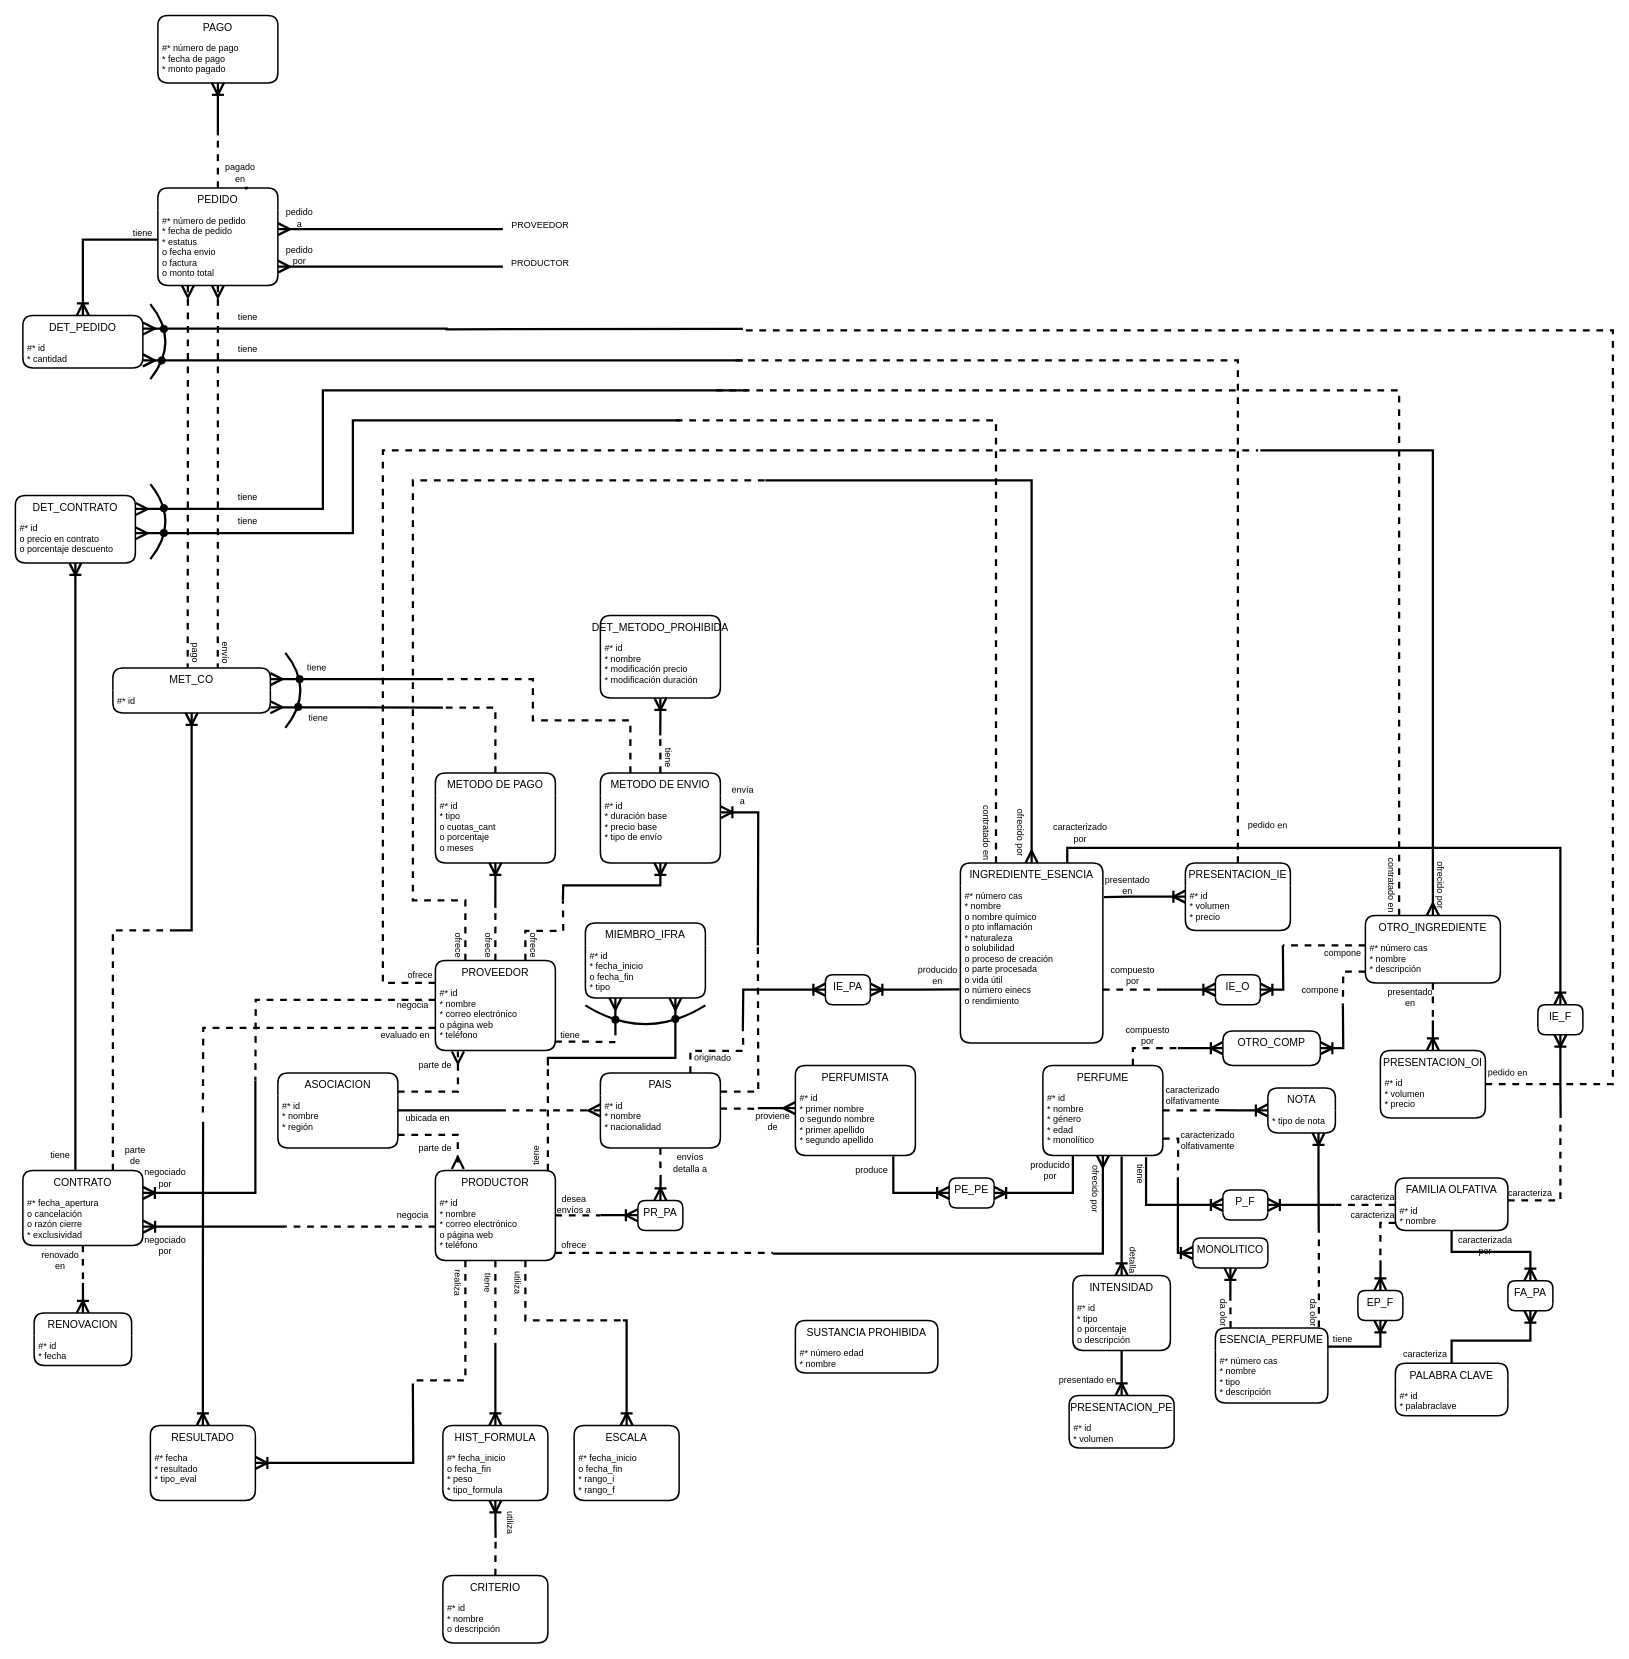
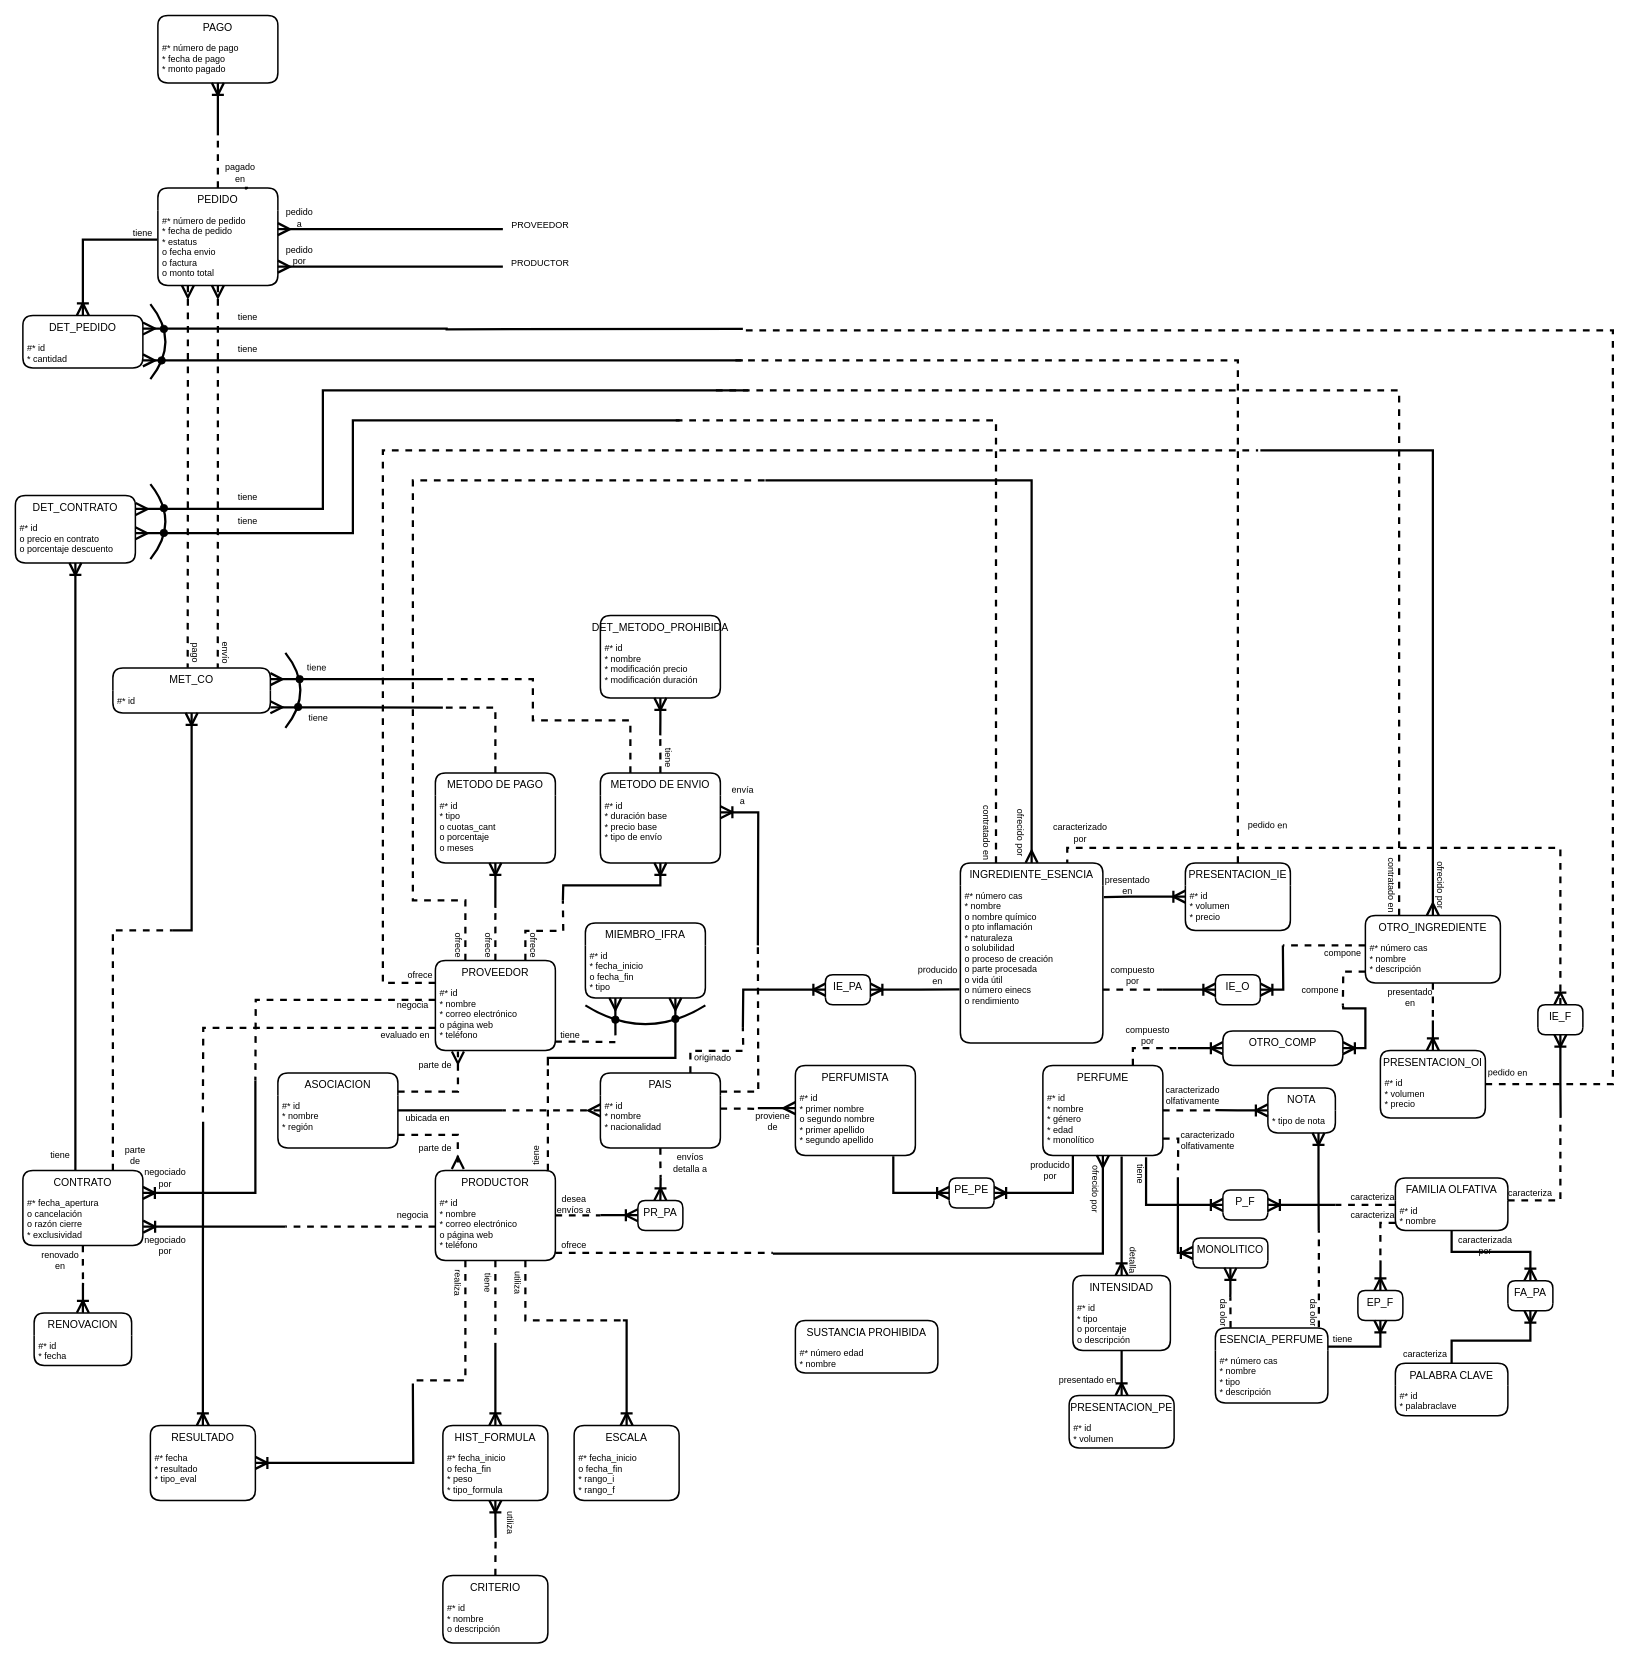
(1472, 848) -> (1472, 848)
(1272, 1048) -> (1283, 1048)
(872, 1170) -> none
